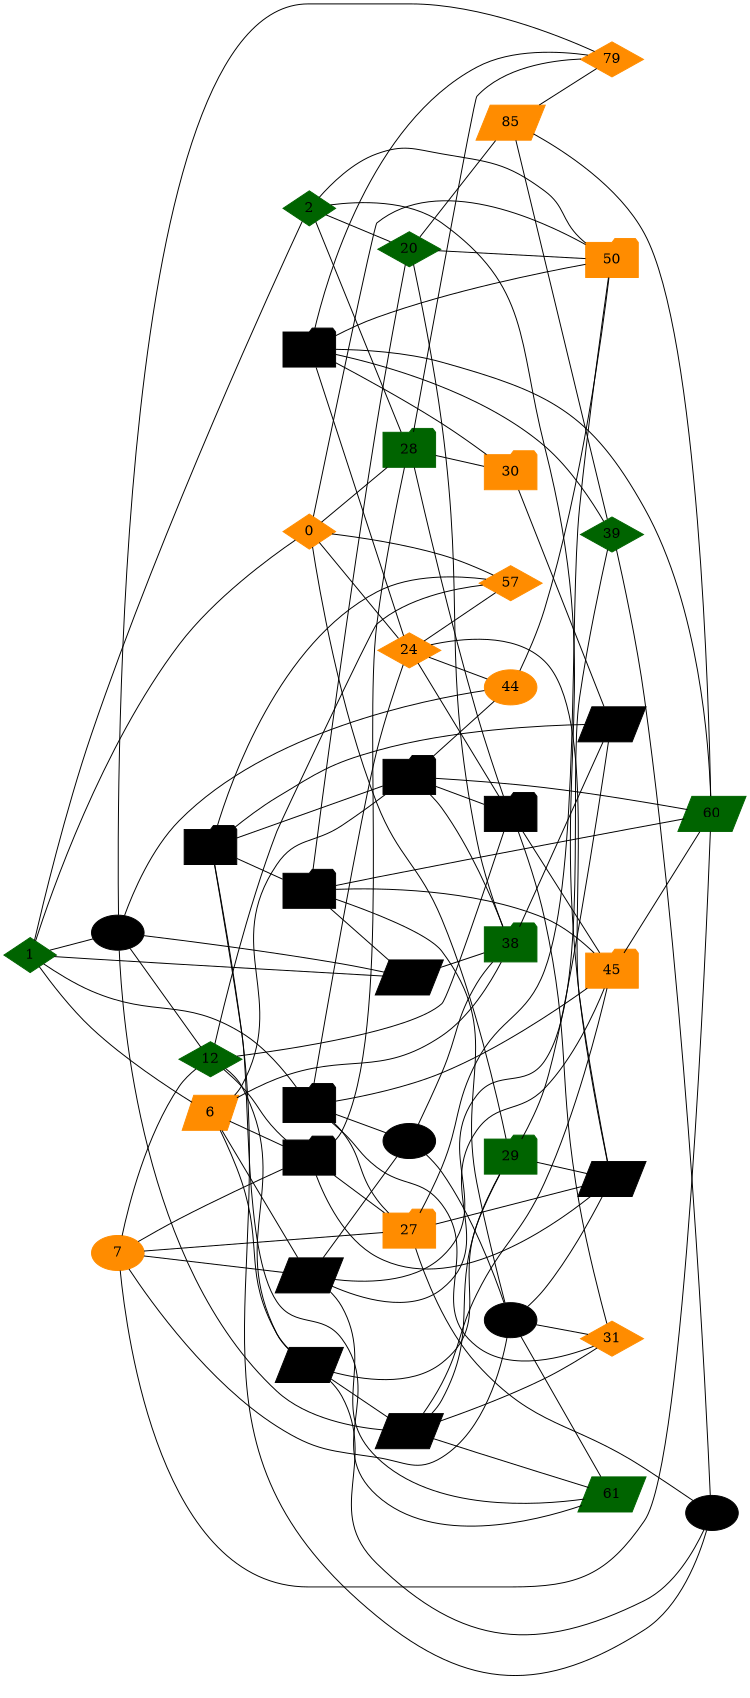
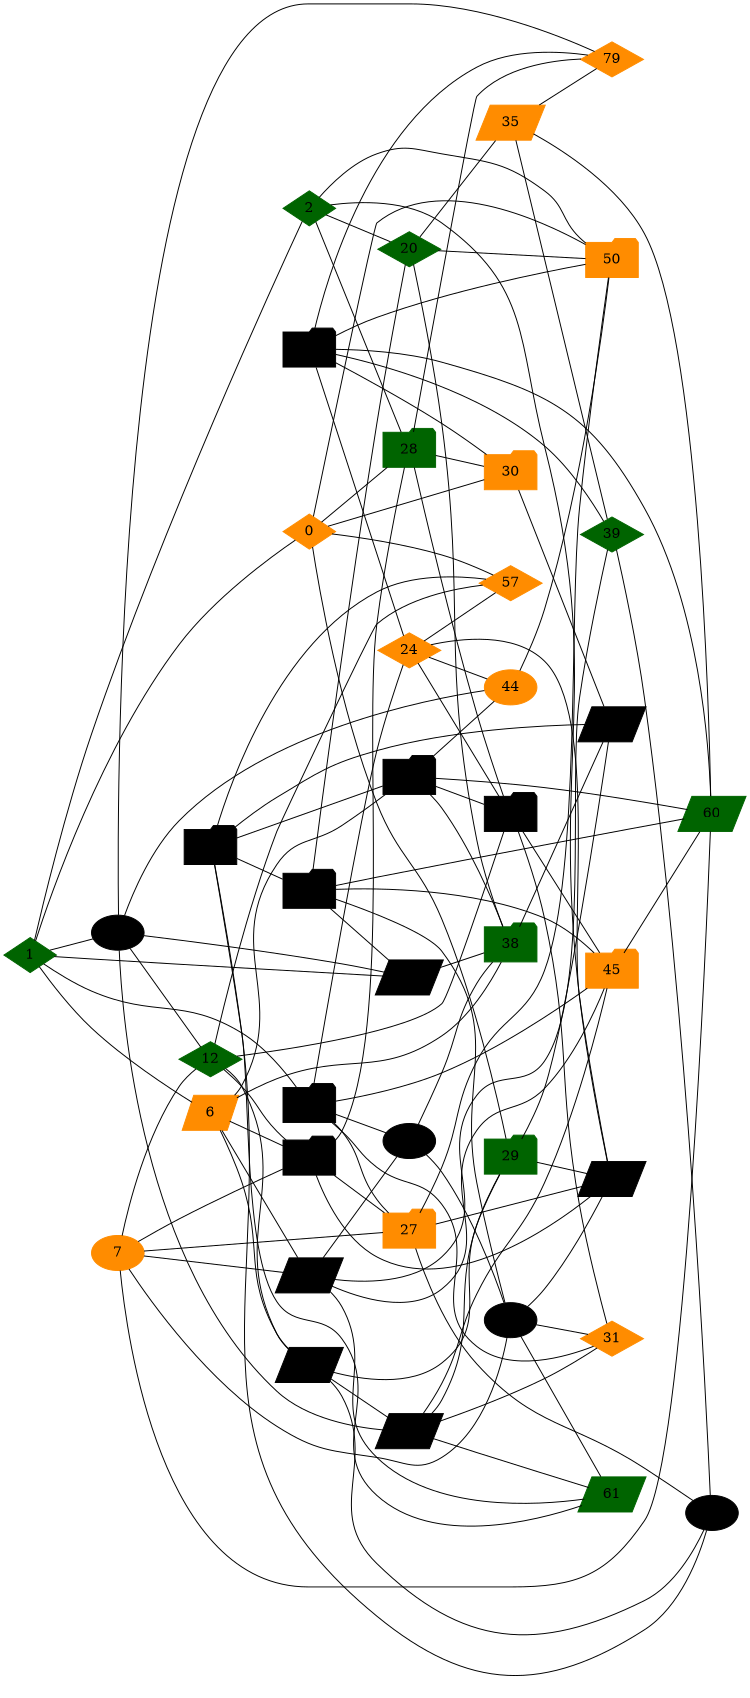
(511, 123) -> (511, 123)
(359, 590) -> (406, 503)
